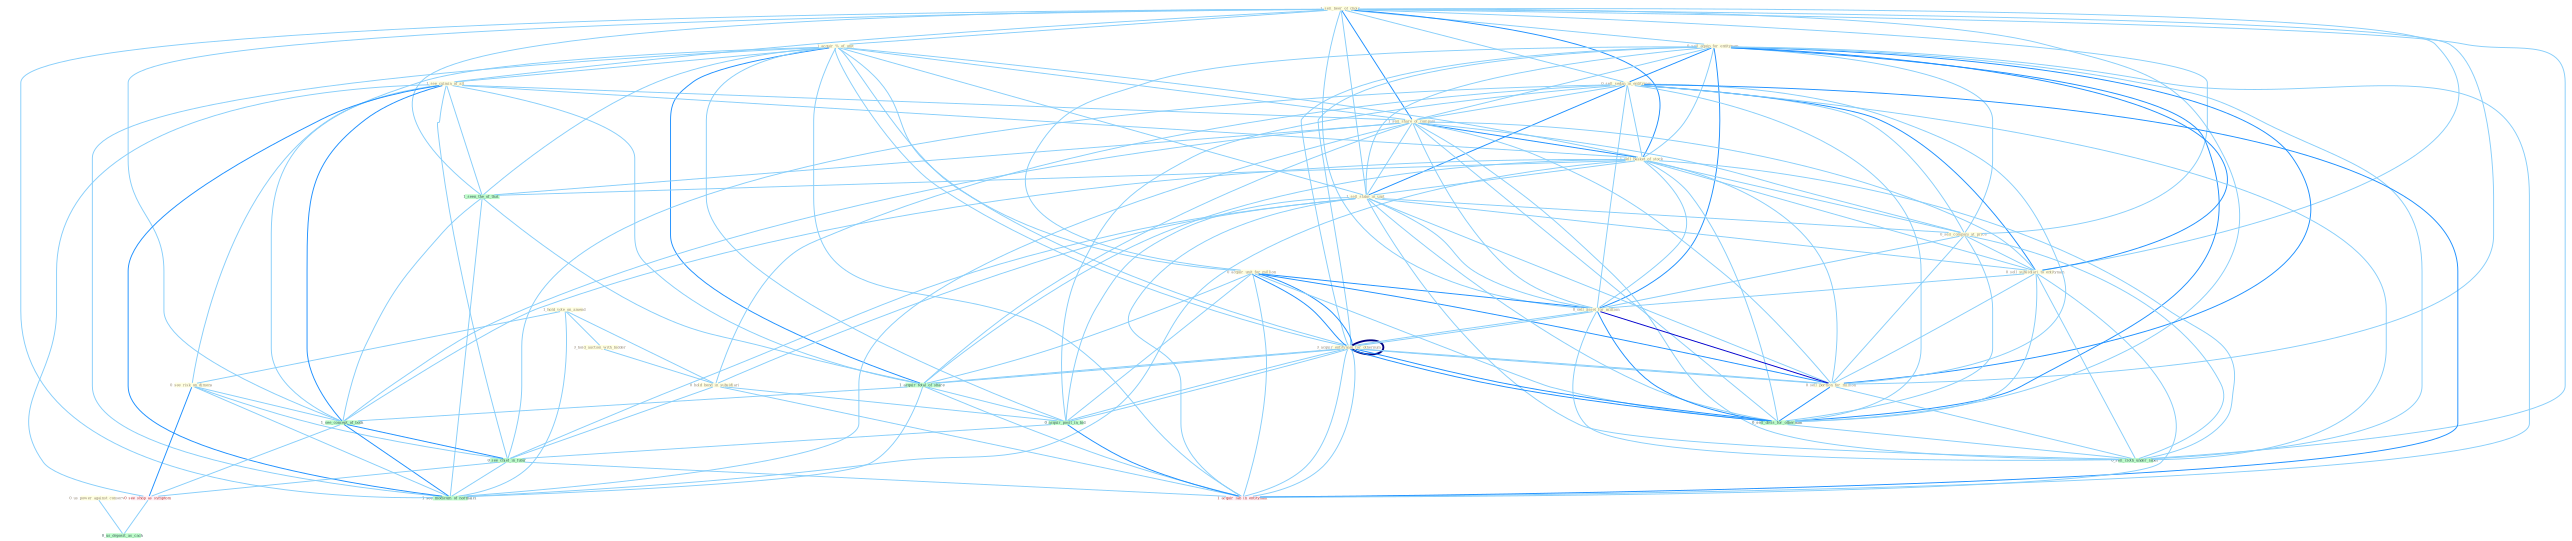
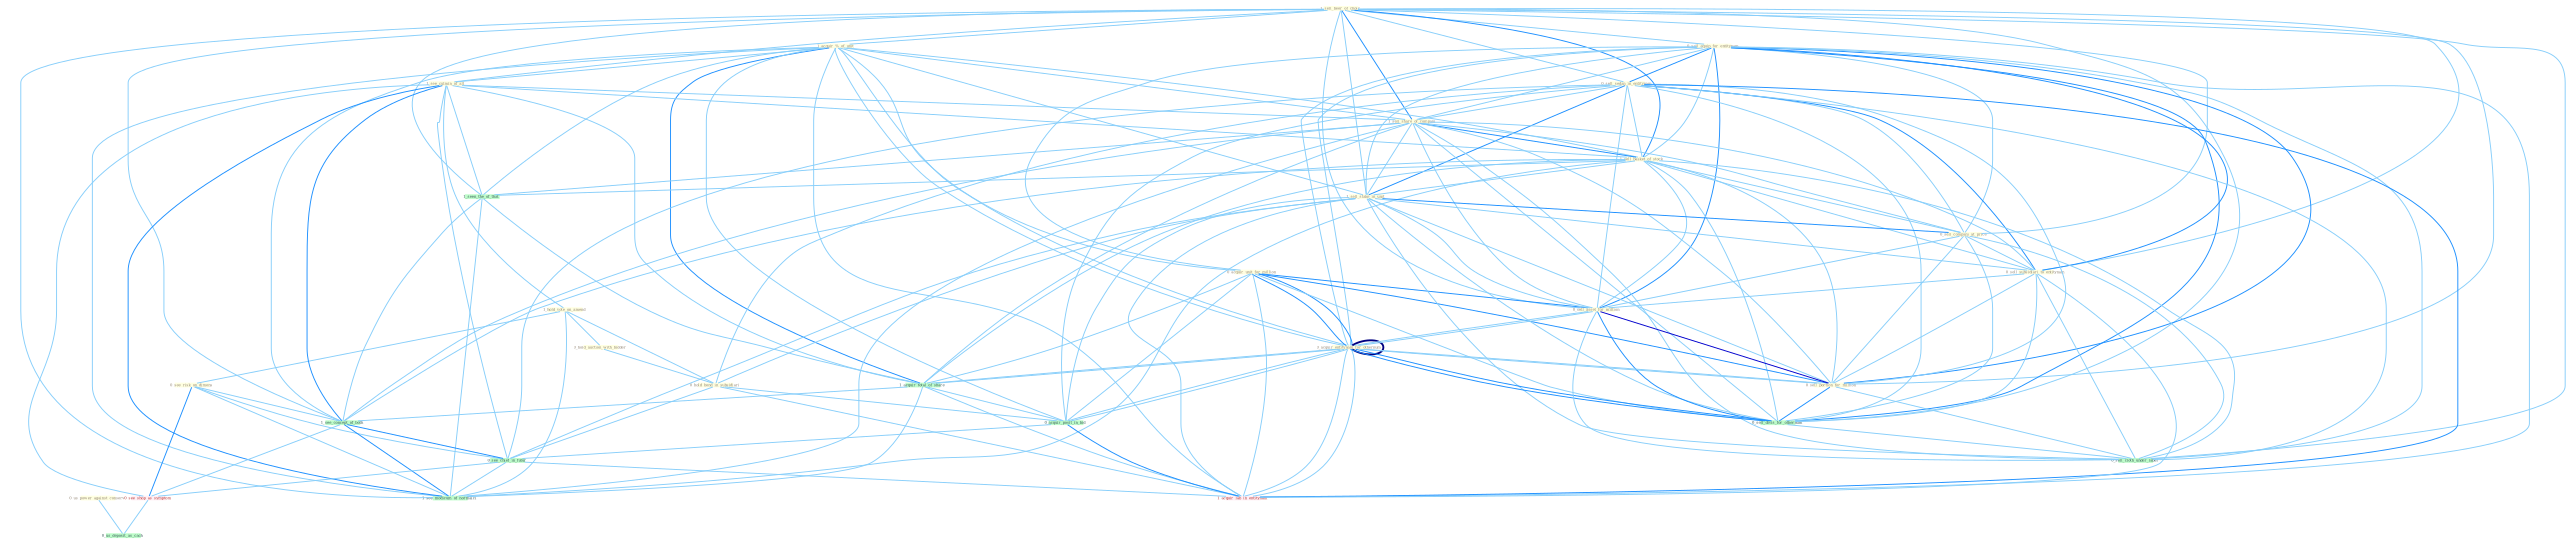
(263, 188) -> (470, 222)
(1666, 216) -> (1666, 216)
